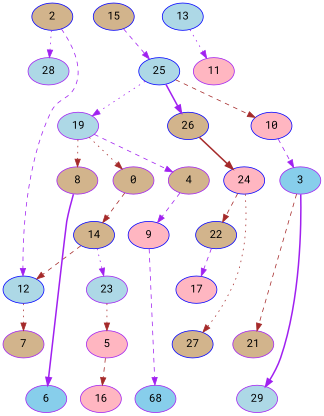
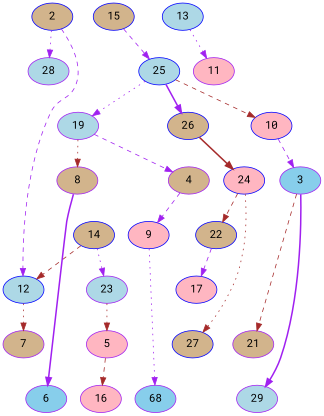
(133, 180) -> none
(152, 313) -> (152, 313)
